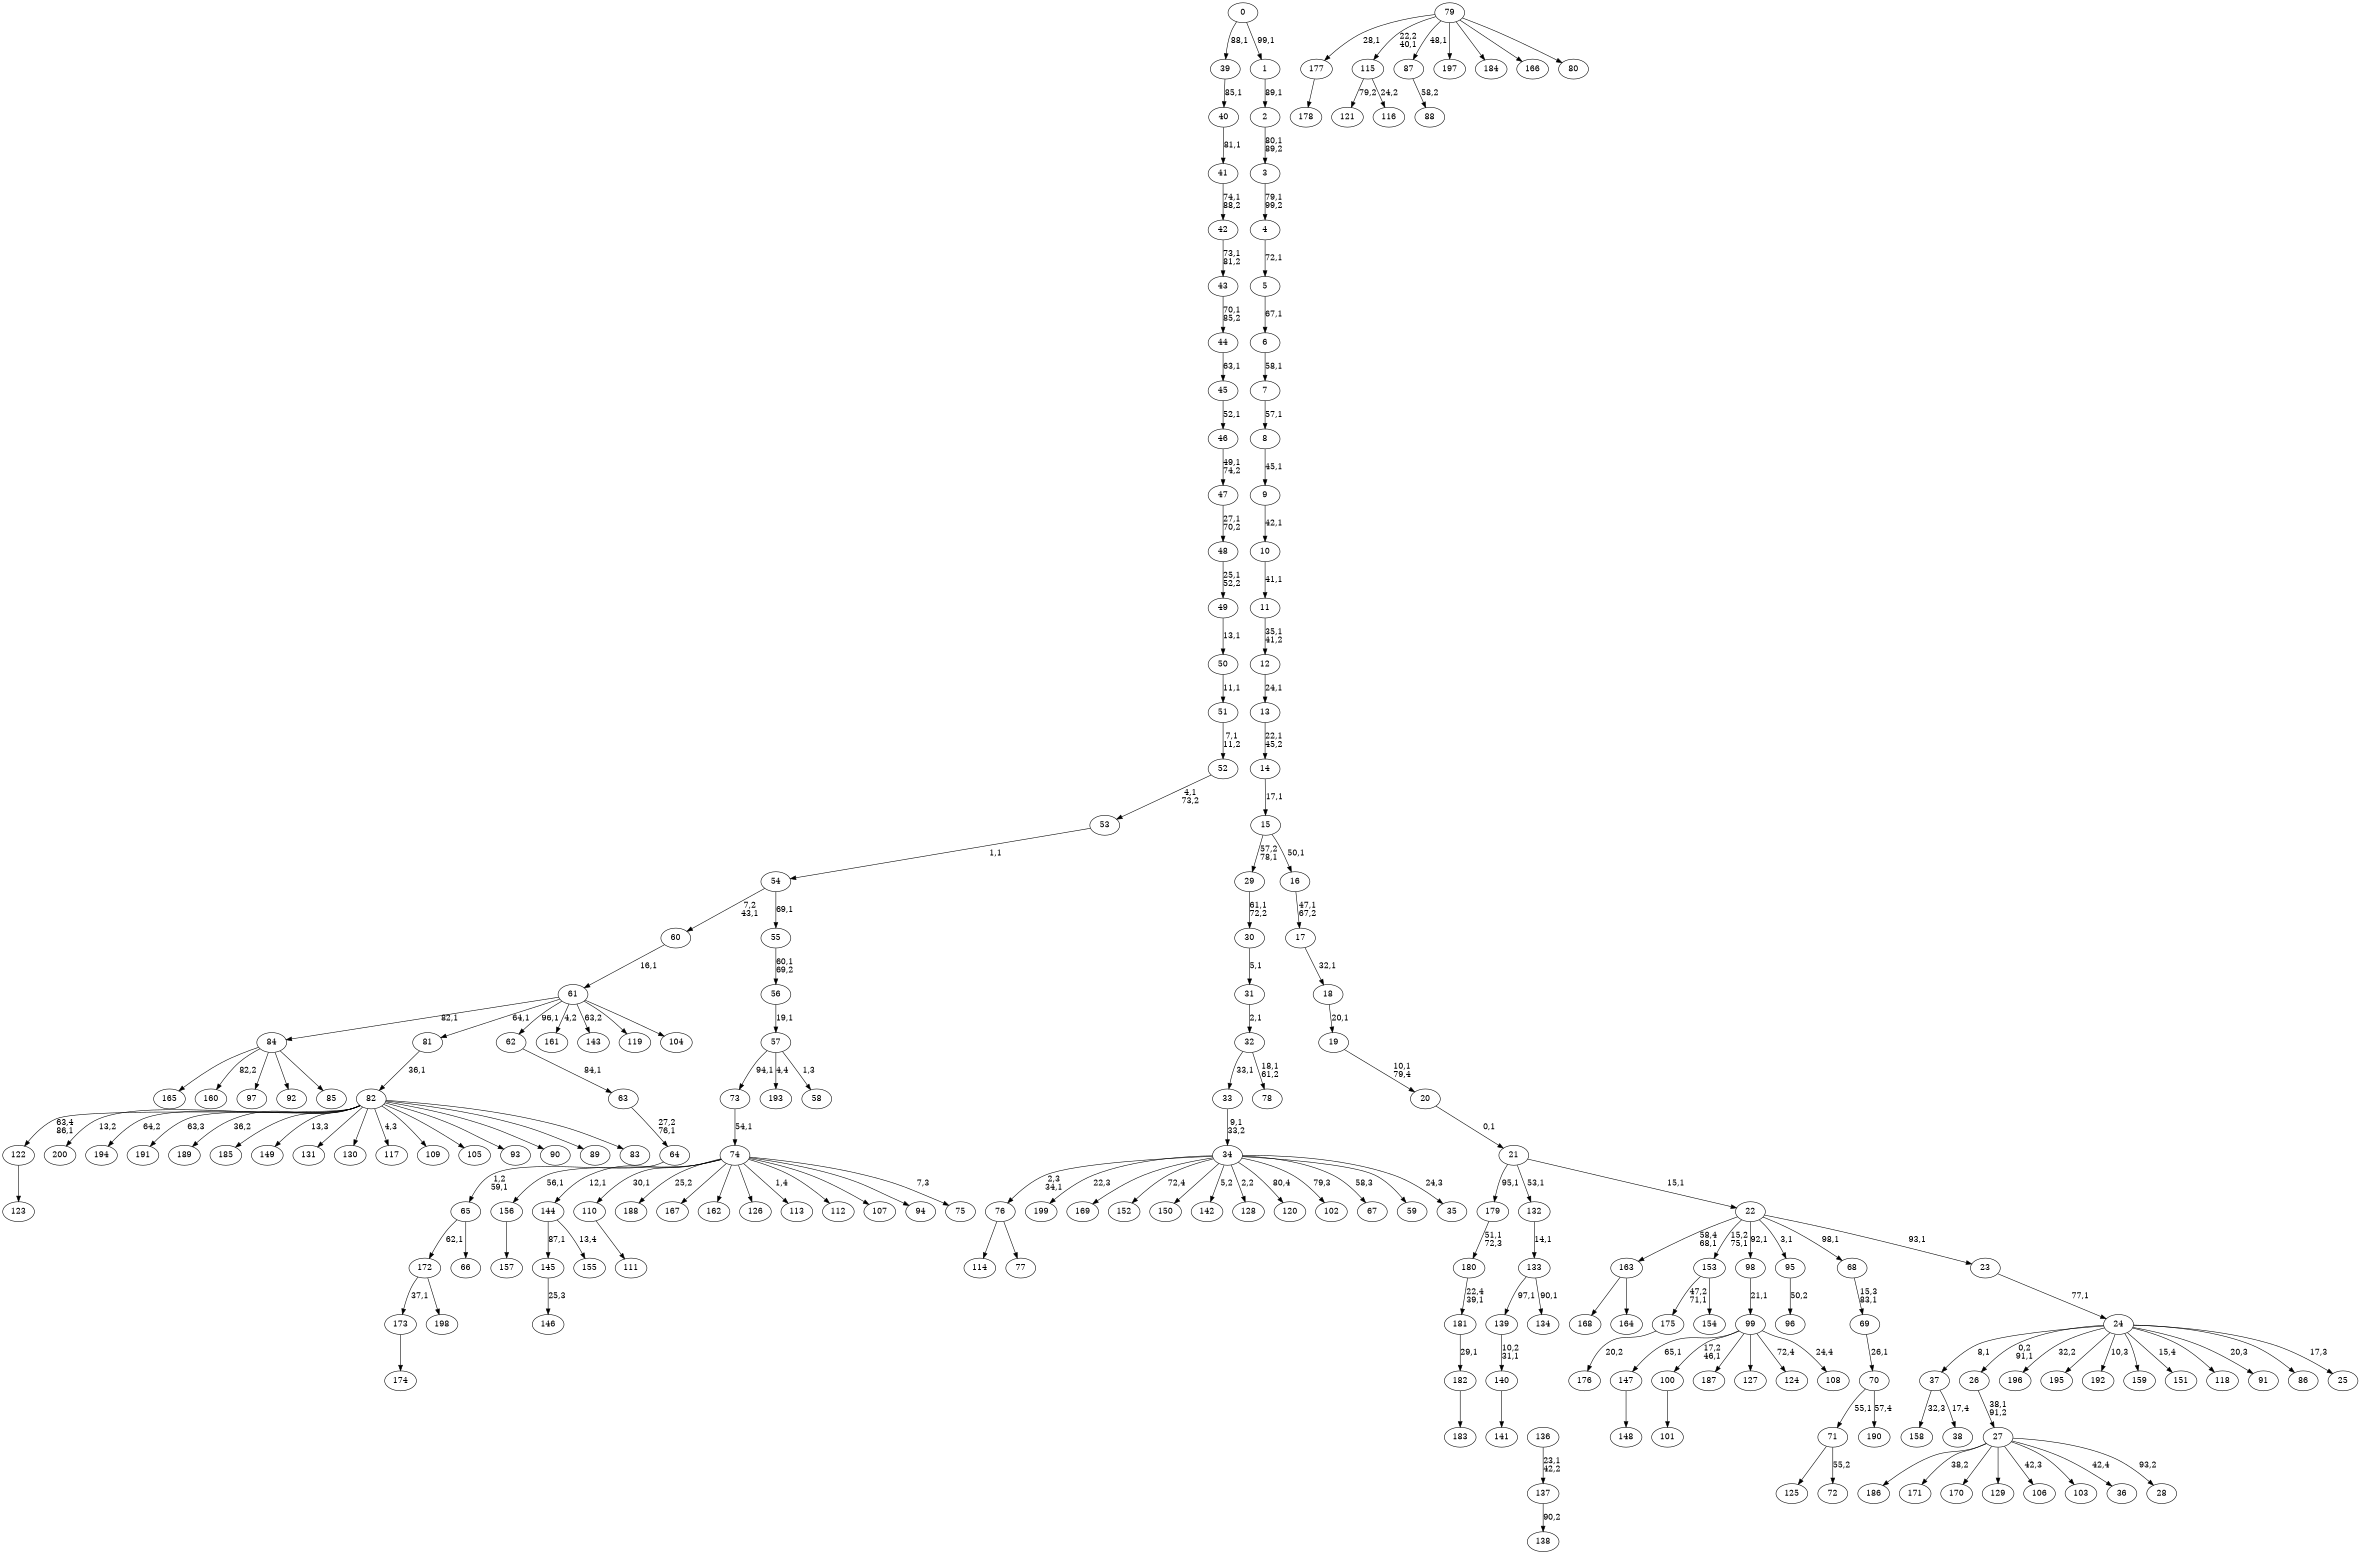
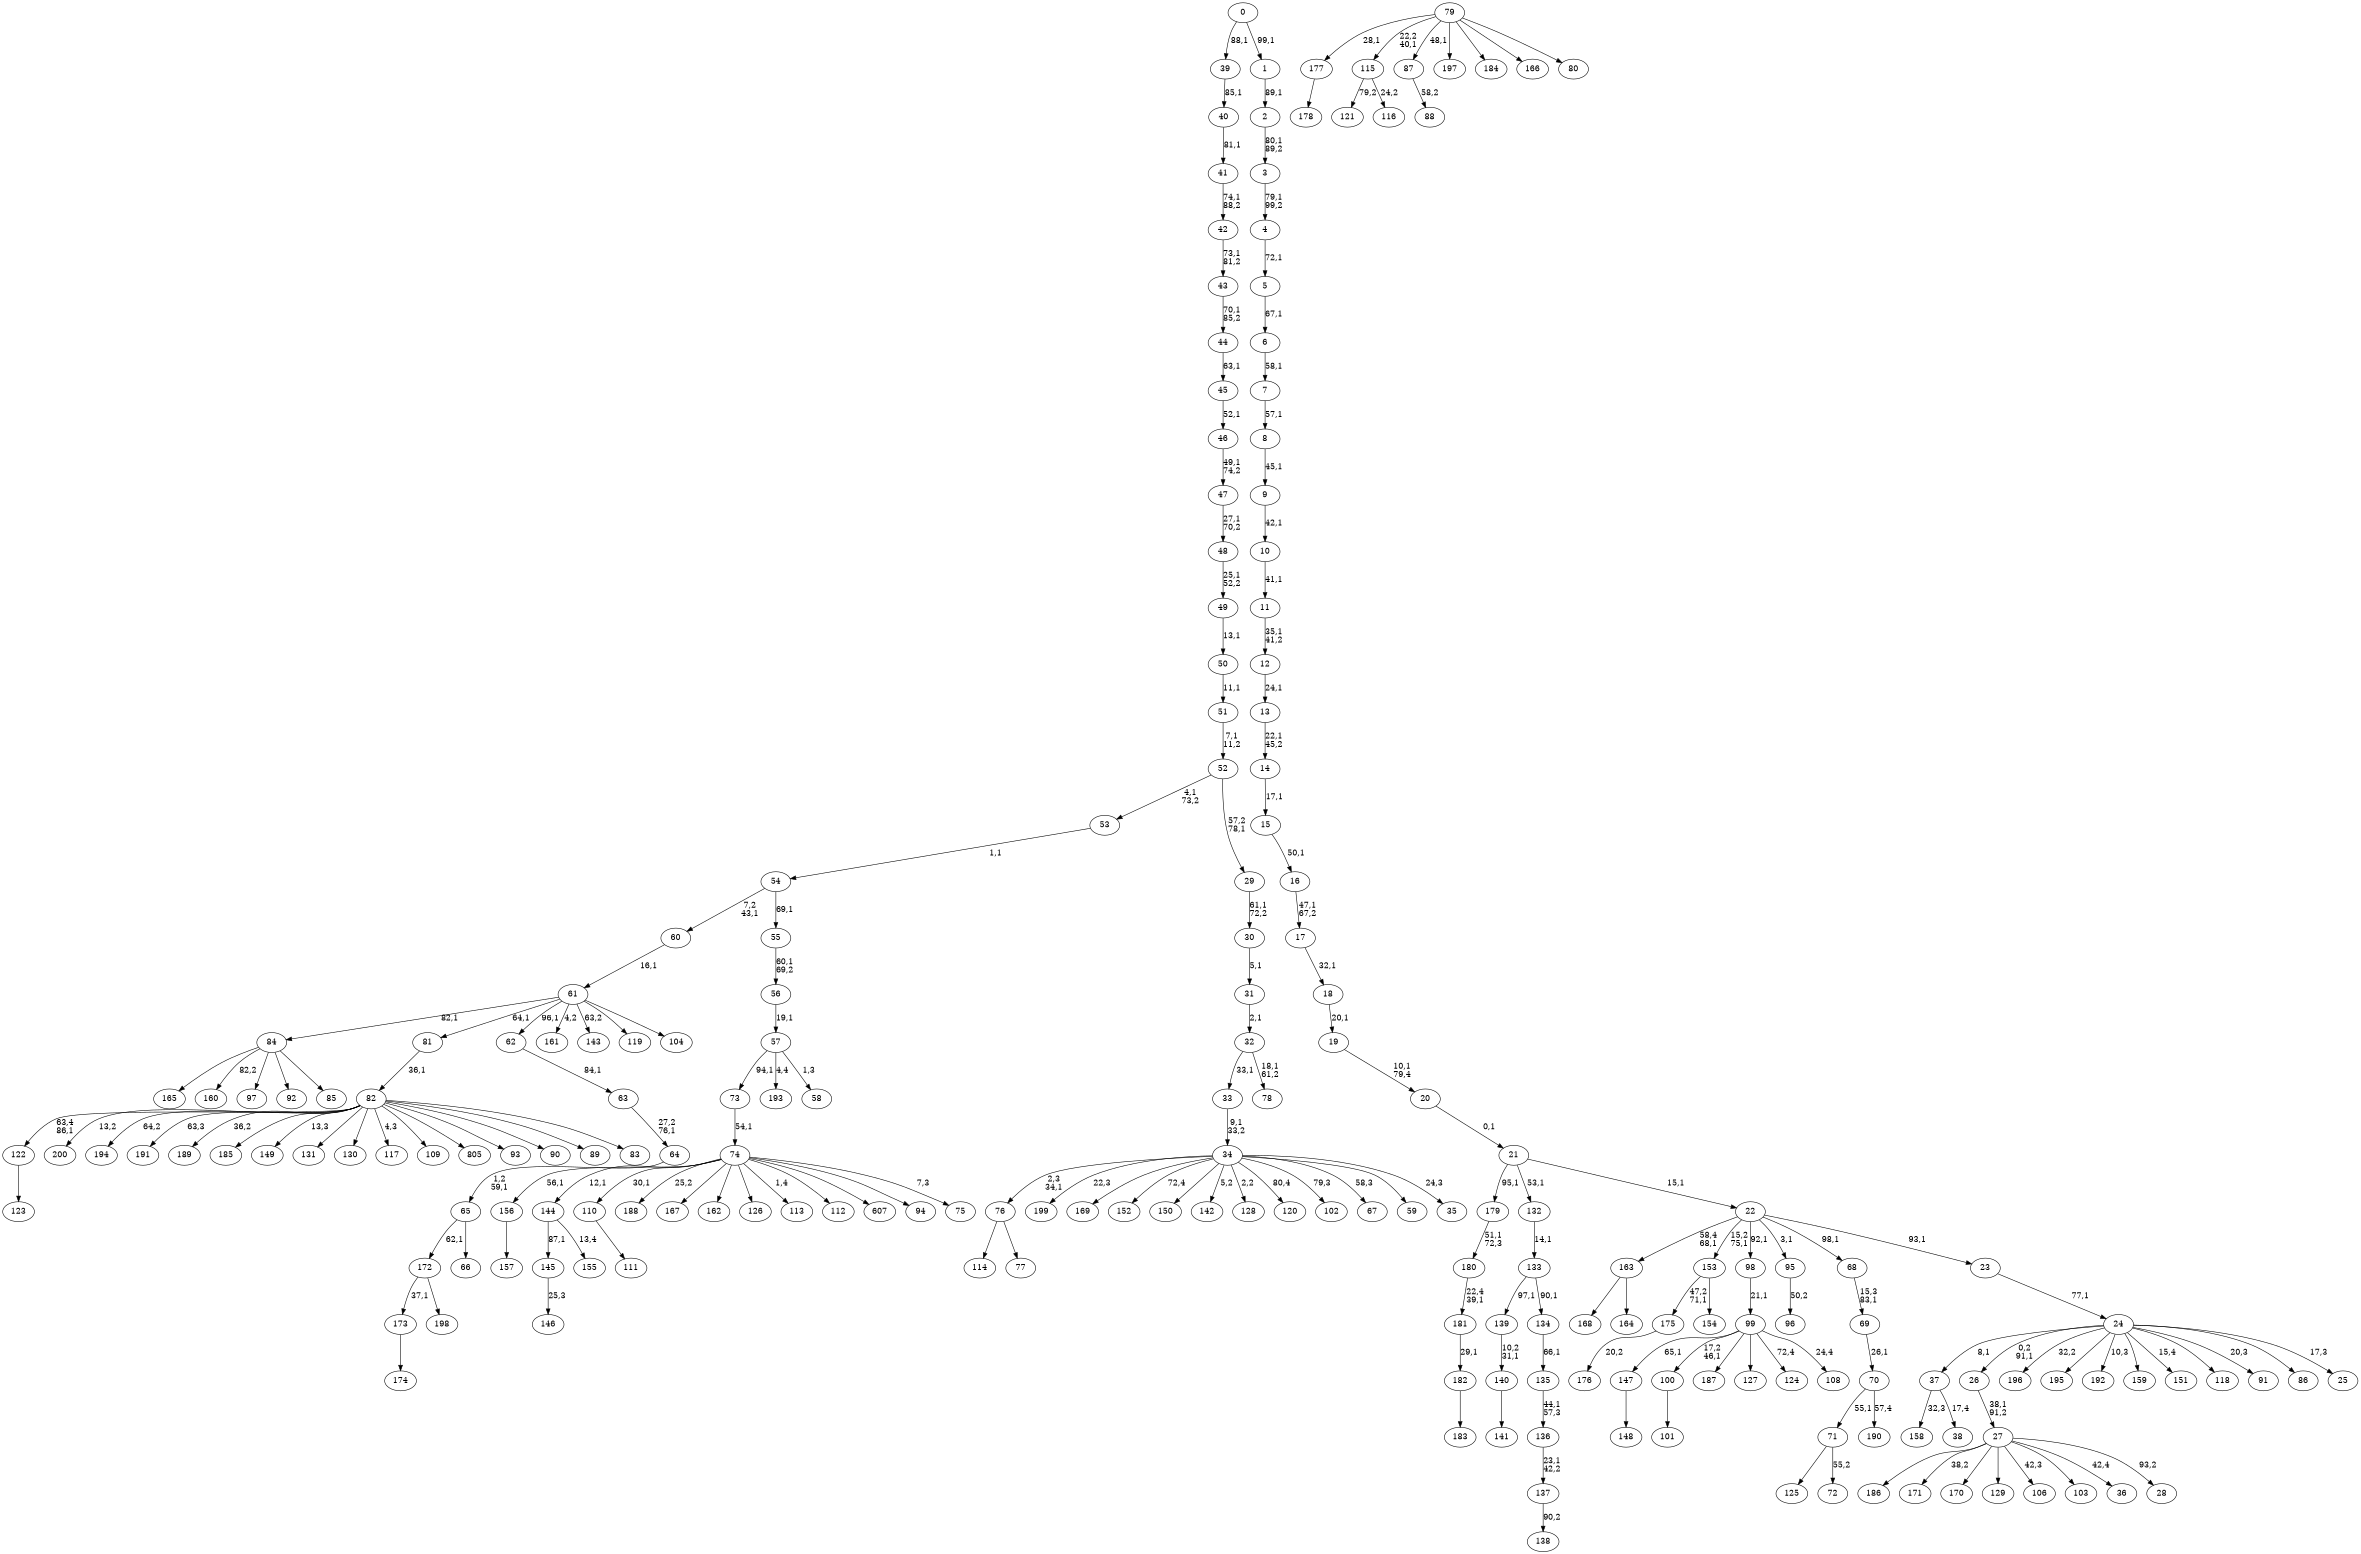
(1258, 851) -> (1226, 825)
(475, 1155) -> (475, 1155)
(880, 1212) -> (880, 1212)
none -> (1543, 1381)
